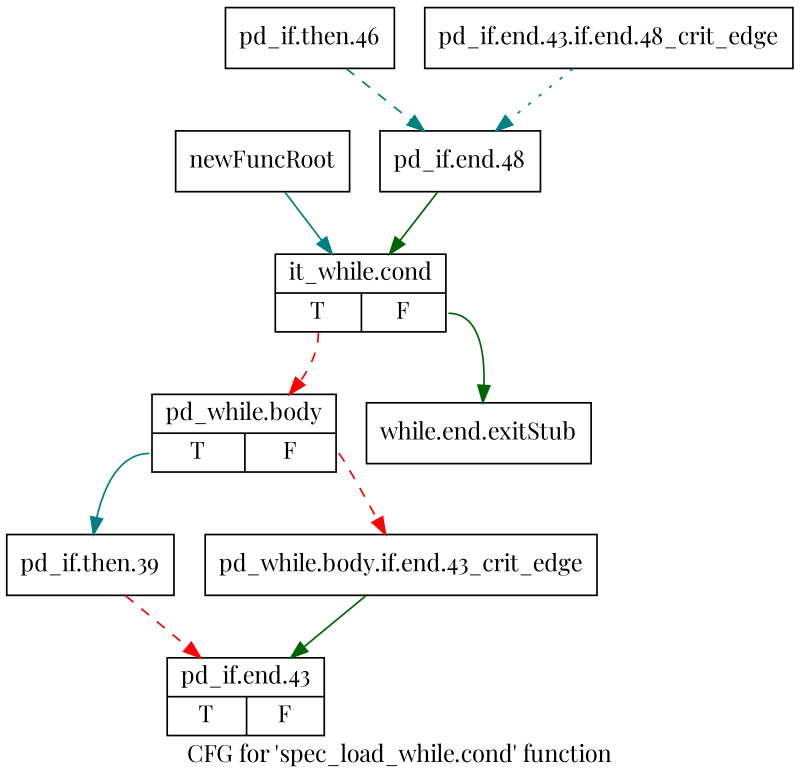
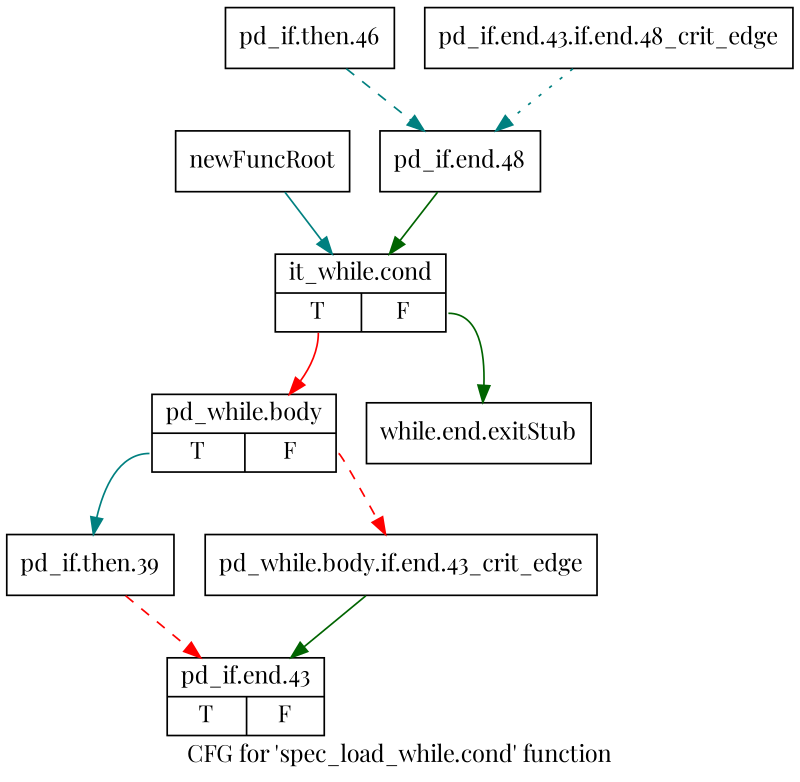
(313, 358) -> (313, 358)
